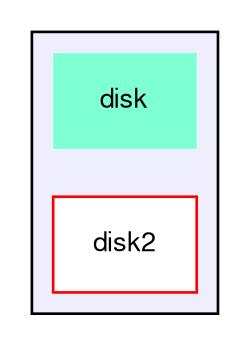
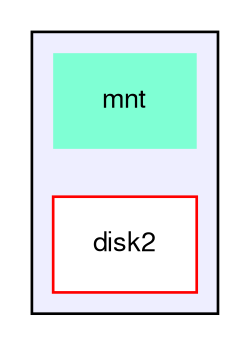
(125, 101) -> (125, 101)
